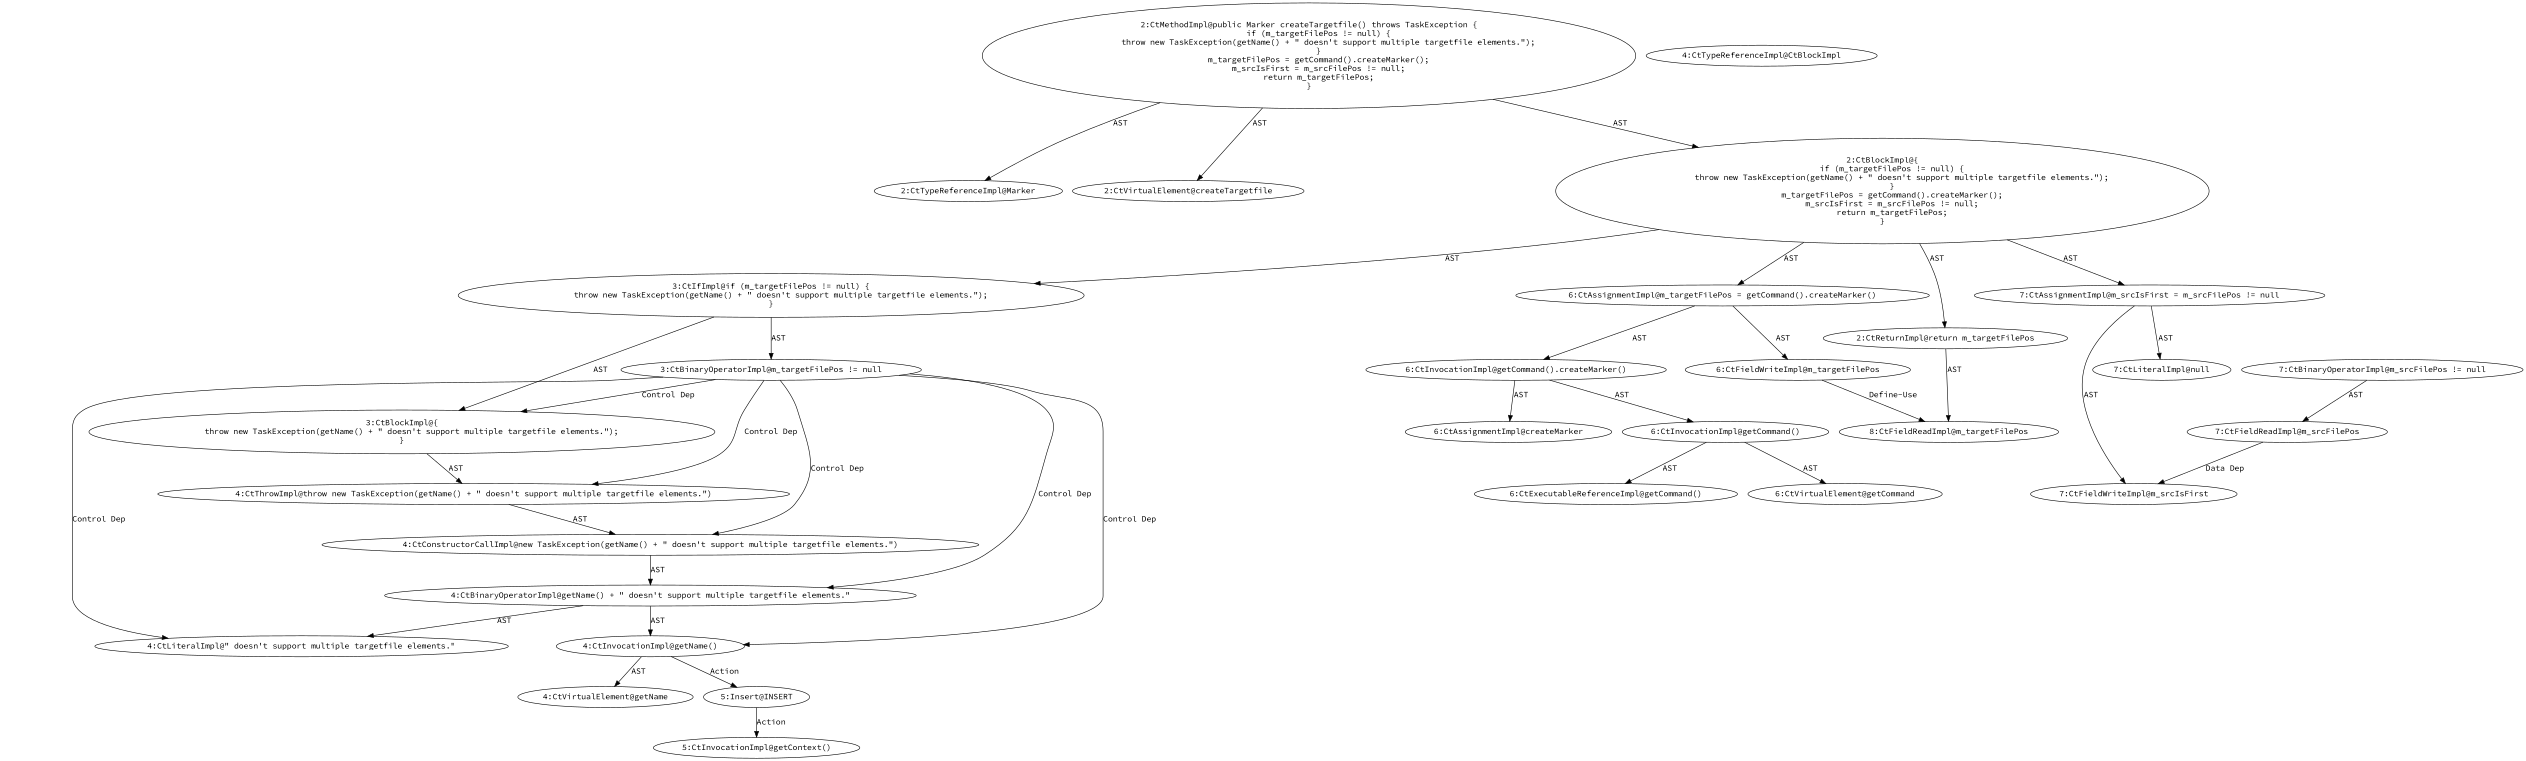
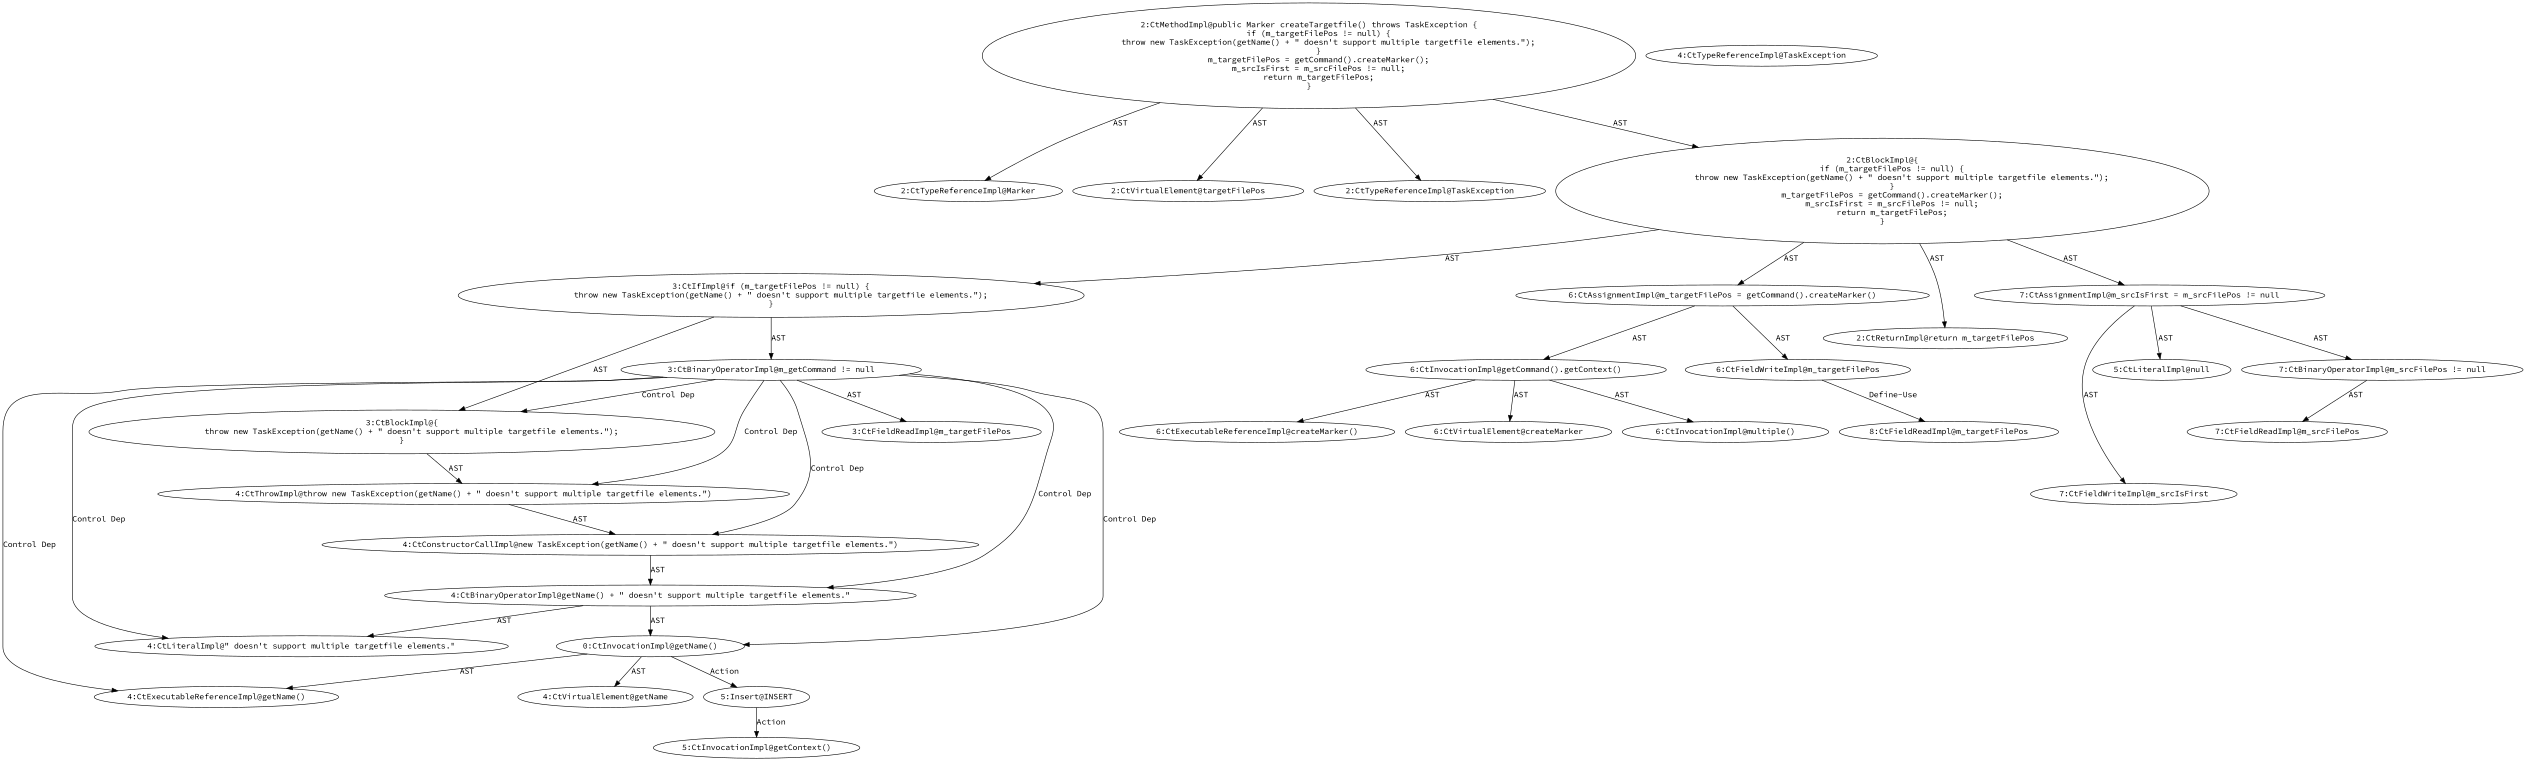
(1762, 56) -> (1762, 56)
(1188, 191) -> (1188, 191)
none -> (1430, 191)
none -> (2263, 332)
(771, 370) -> (771, 370)
(1516, 370) -> (1516, 370)
(2162, 370) -> (2162, 370)
(1947, 382) -> none
none -> (932, 432)
none -> (1257, 432)
(1508, 432) -> (1508, 432)
(1726, 432) -> (1726, 432)
(2213, 462) -> none
(1606, 494) -> none
(1845, 494) -> none
(650, 646) -> (650, 646)
none -> (216, 697)
